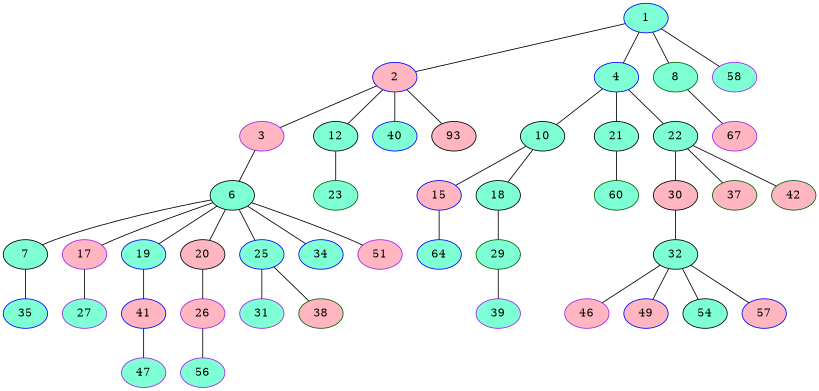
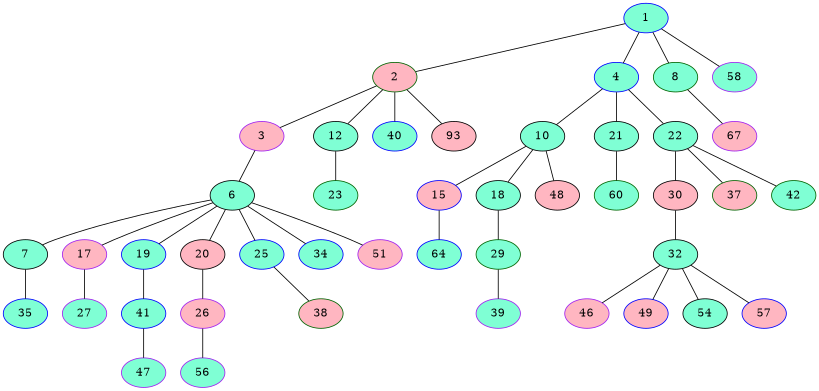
(395, 77) -> (395, 77)
none -> (557, 195)
(794, 195) -> (794, 195)
(144, 314) -> (144, 314)
(262, 314) -> none
